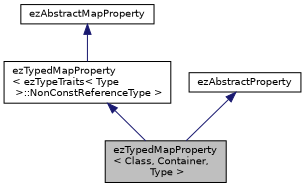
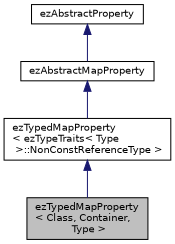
(207, 120) -> (87, 48)
